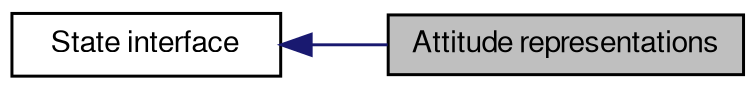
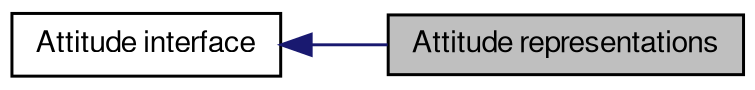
(146, 45) -> (146, 45)
